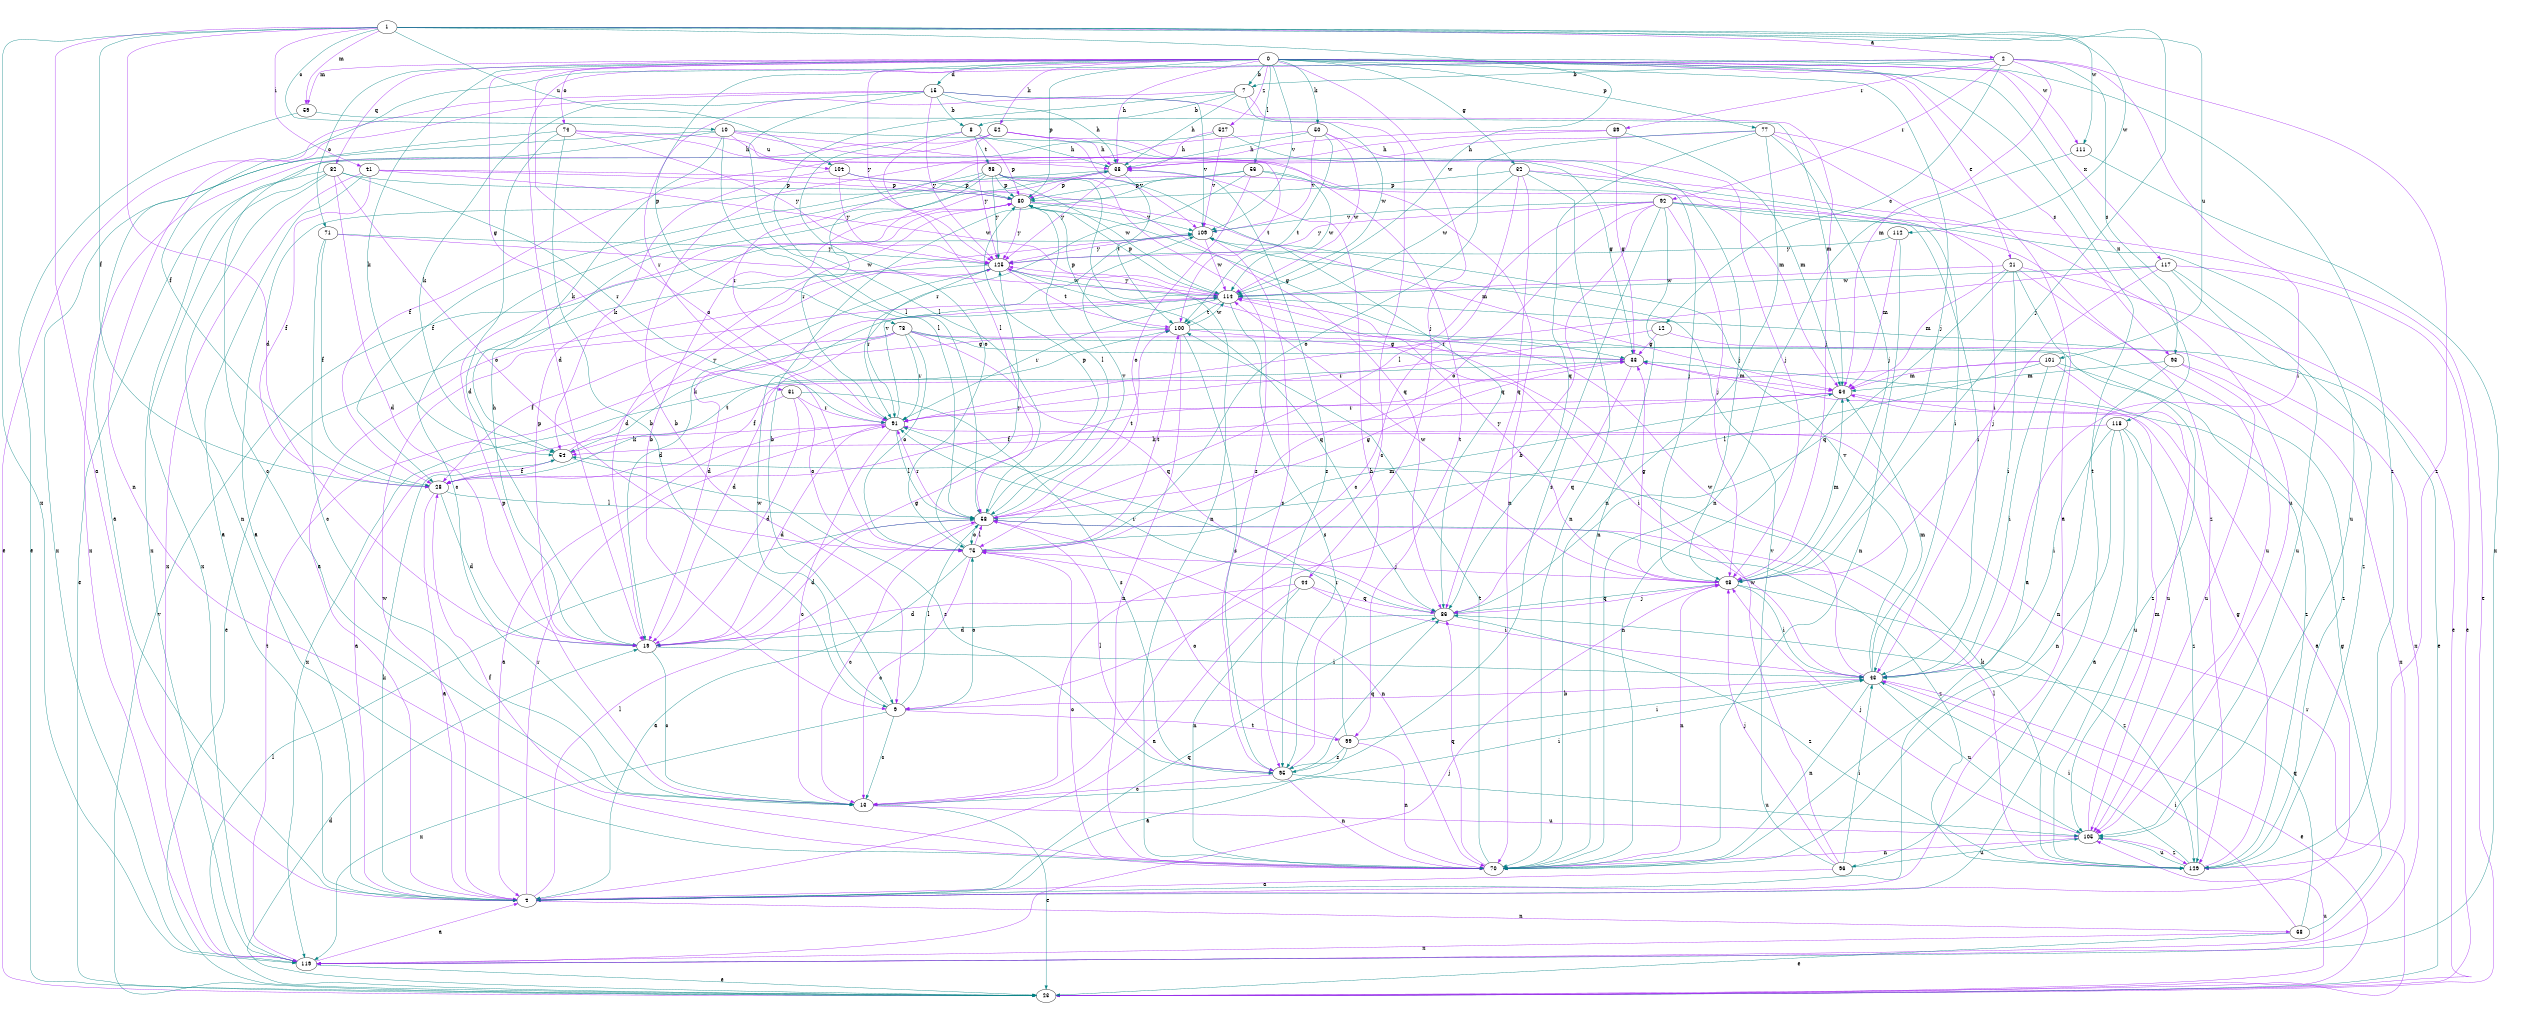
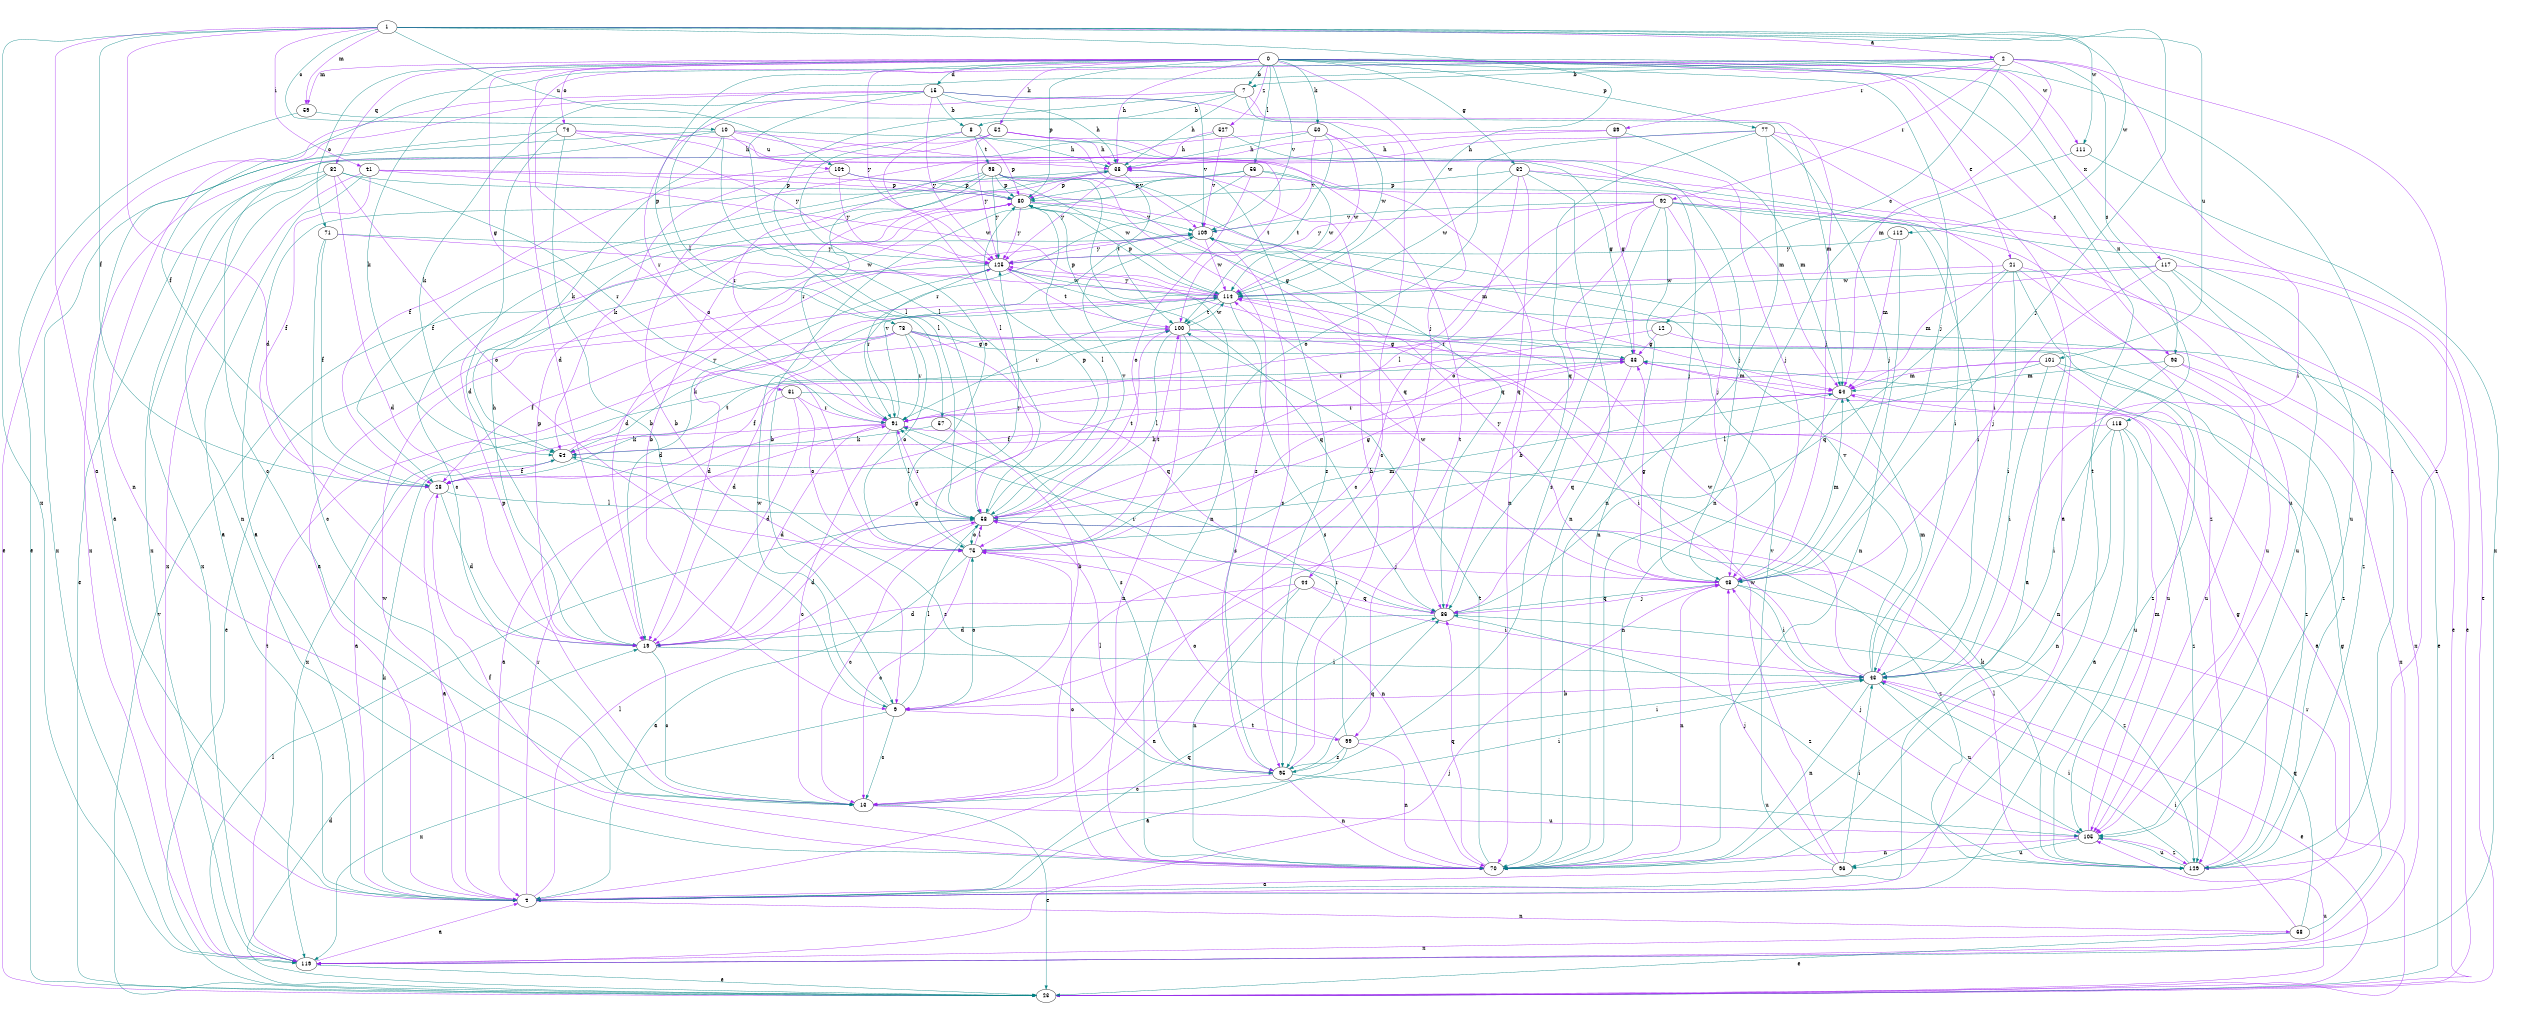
none -> (941, 424)
none -> (1123, 455)
(1958, 854) -> (1962, 858)
